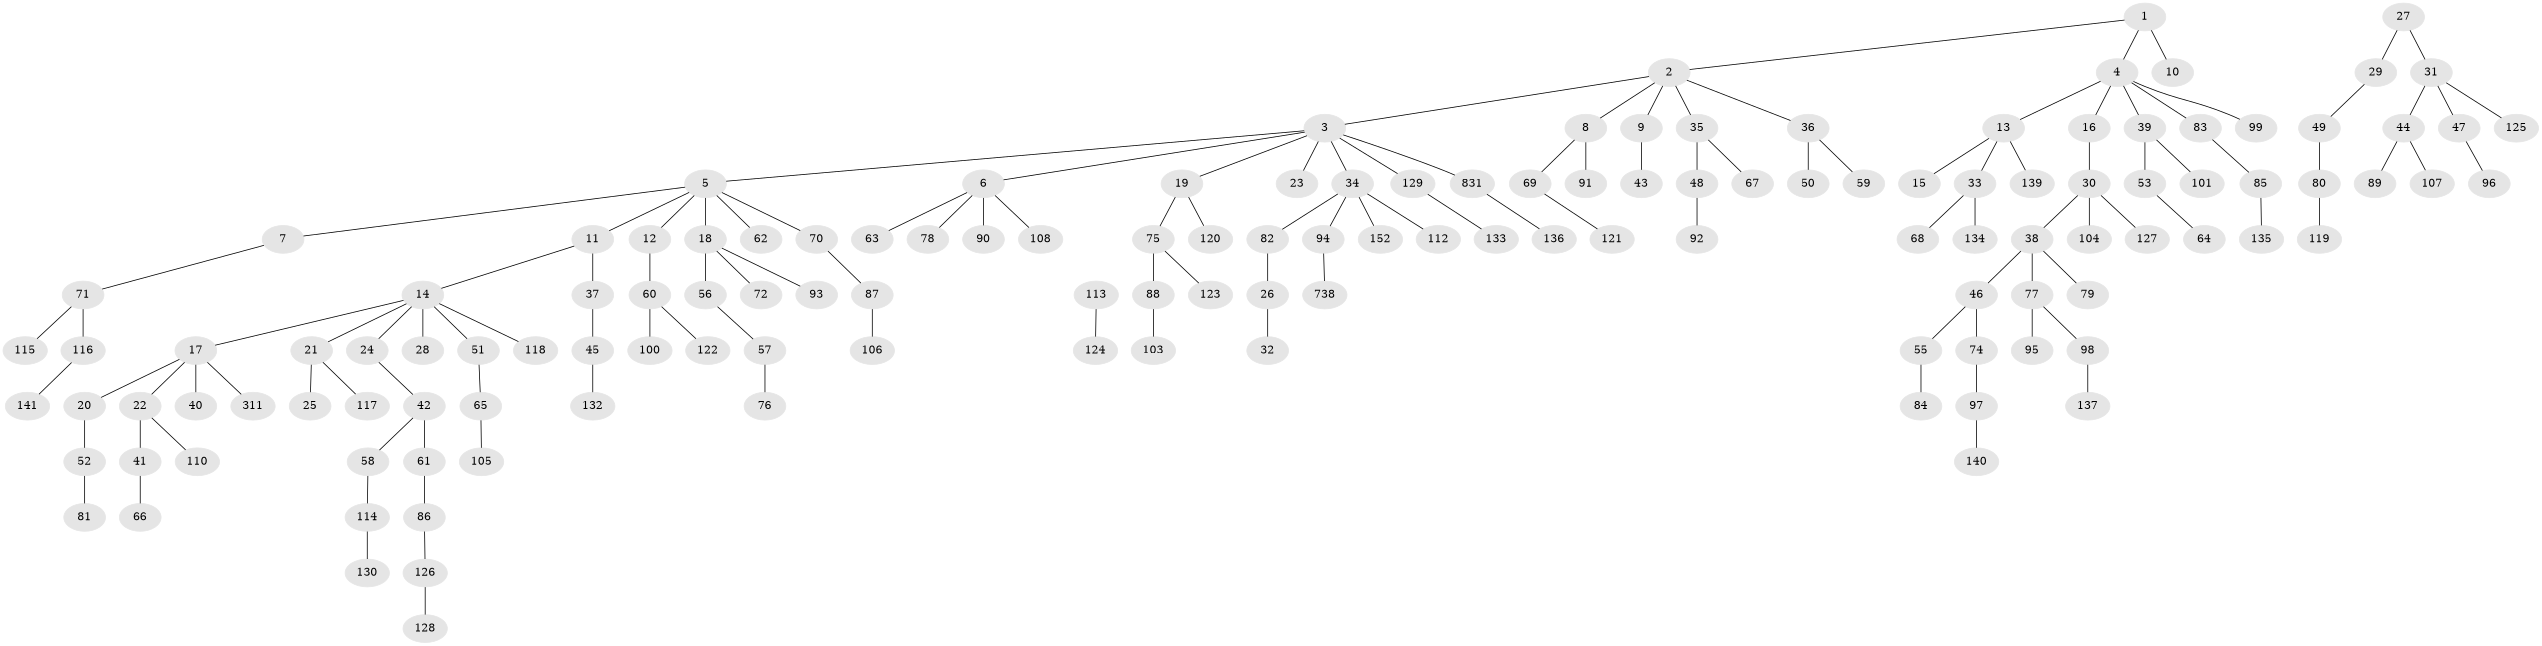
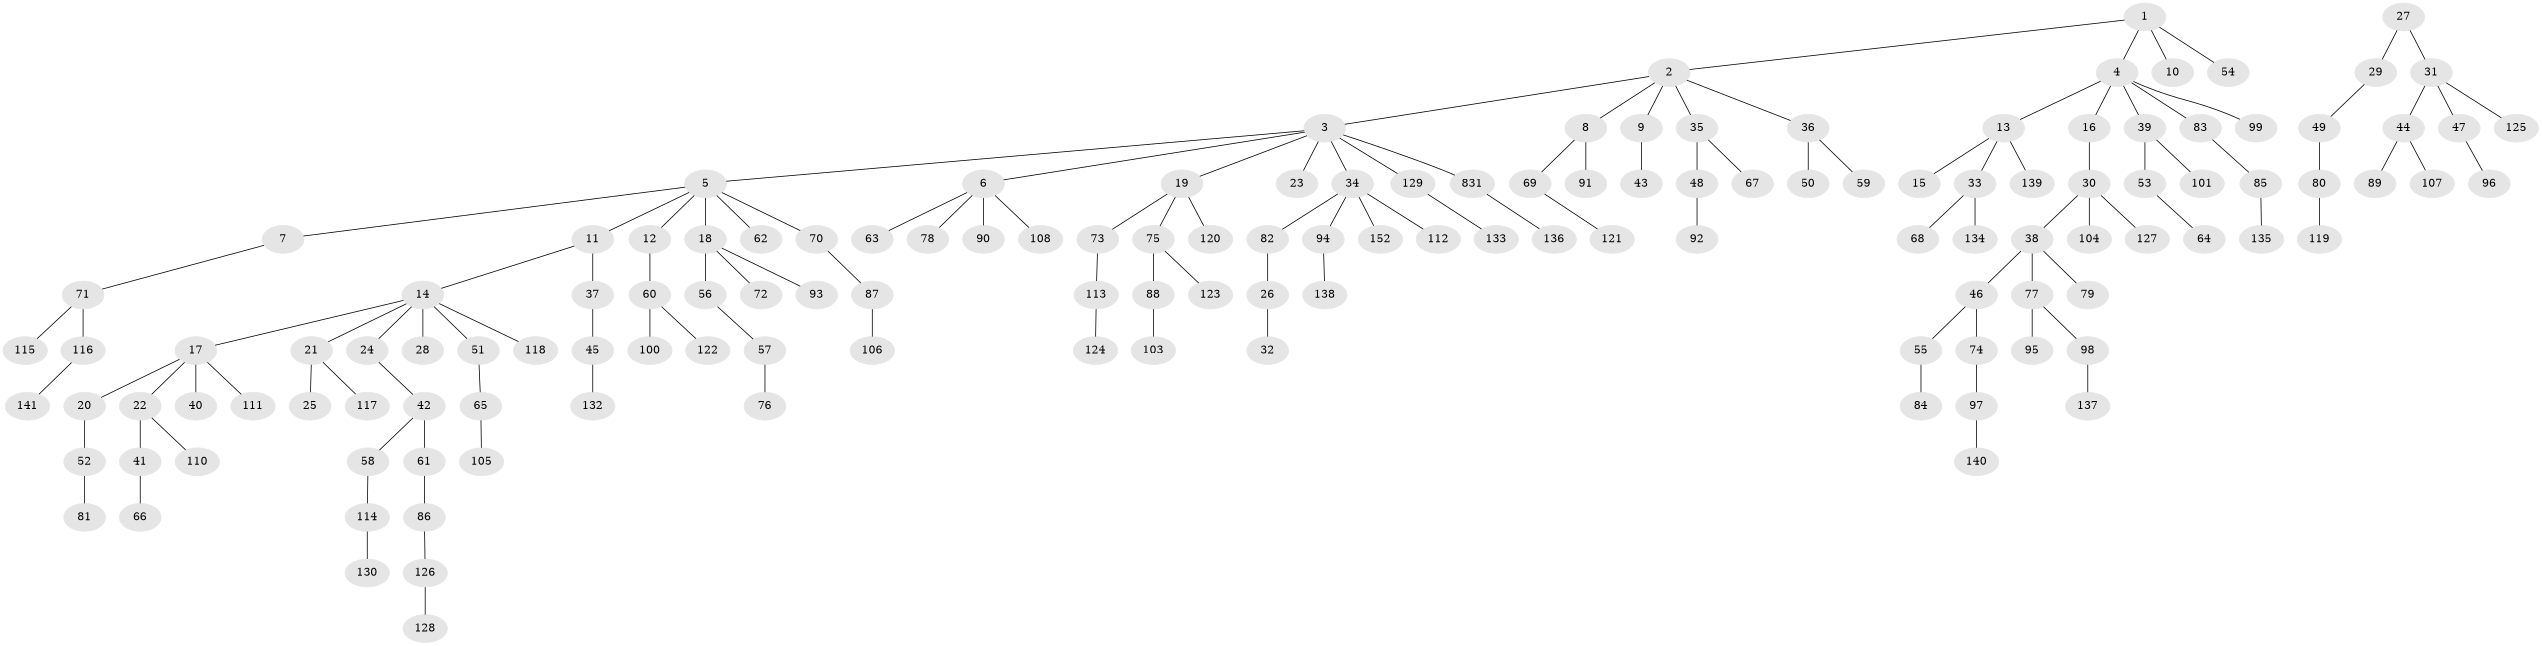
none -> (2228, 73)
none -> (1098, 239)
(1325, 295) -> (1325, 295)
(253, 406) -> (253, 406)
